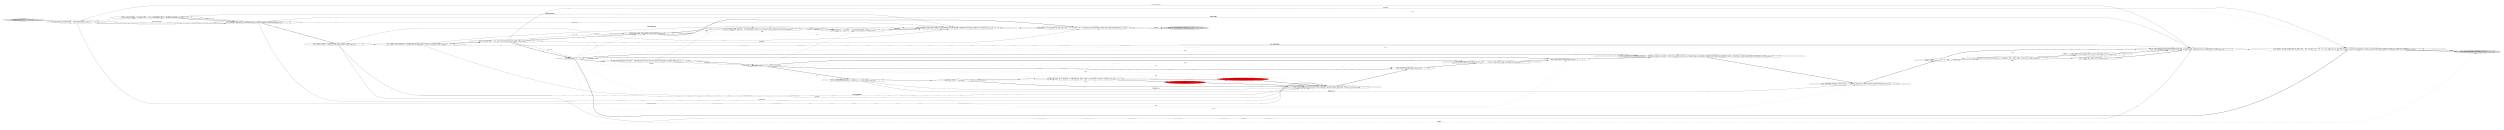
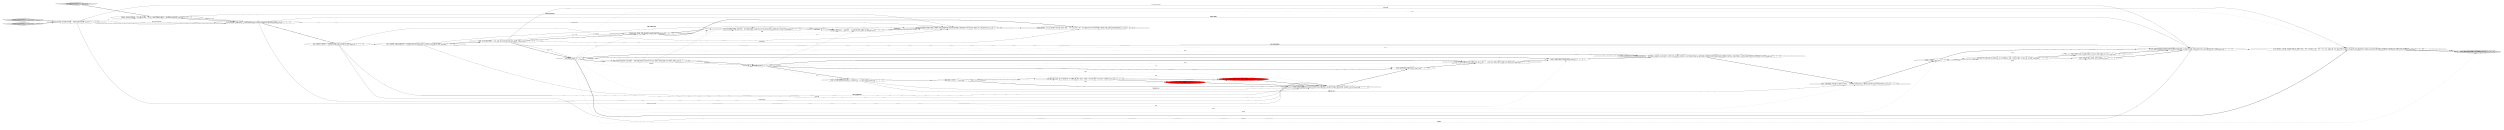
none -> (76, 4)
none -> (23, 24)
(1185, 28) -> none
none -> (1248, 112)
